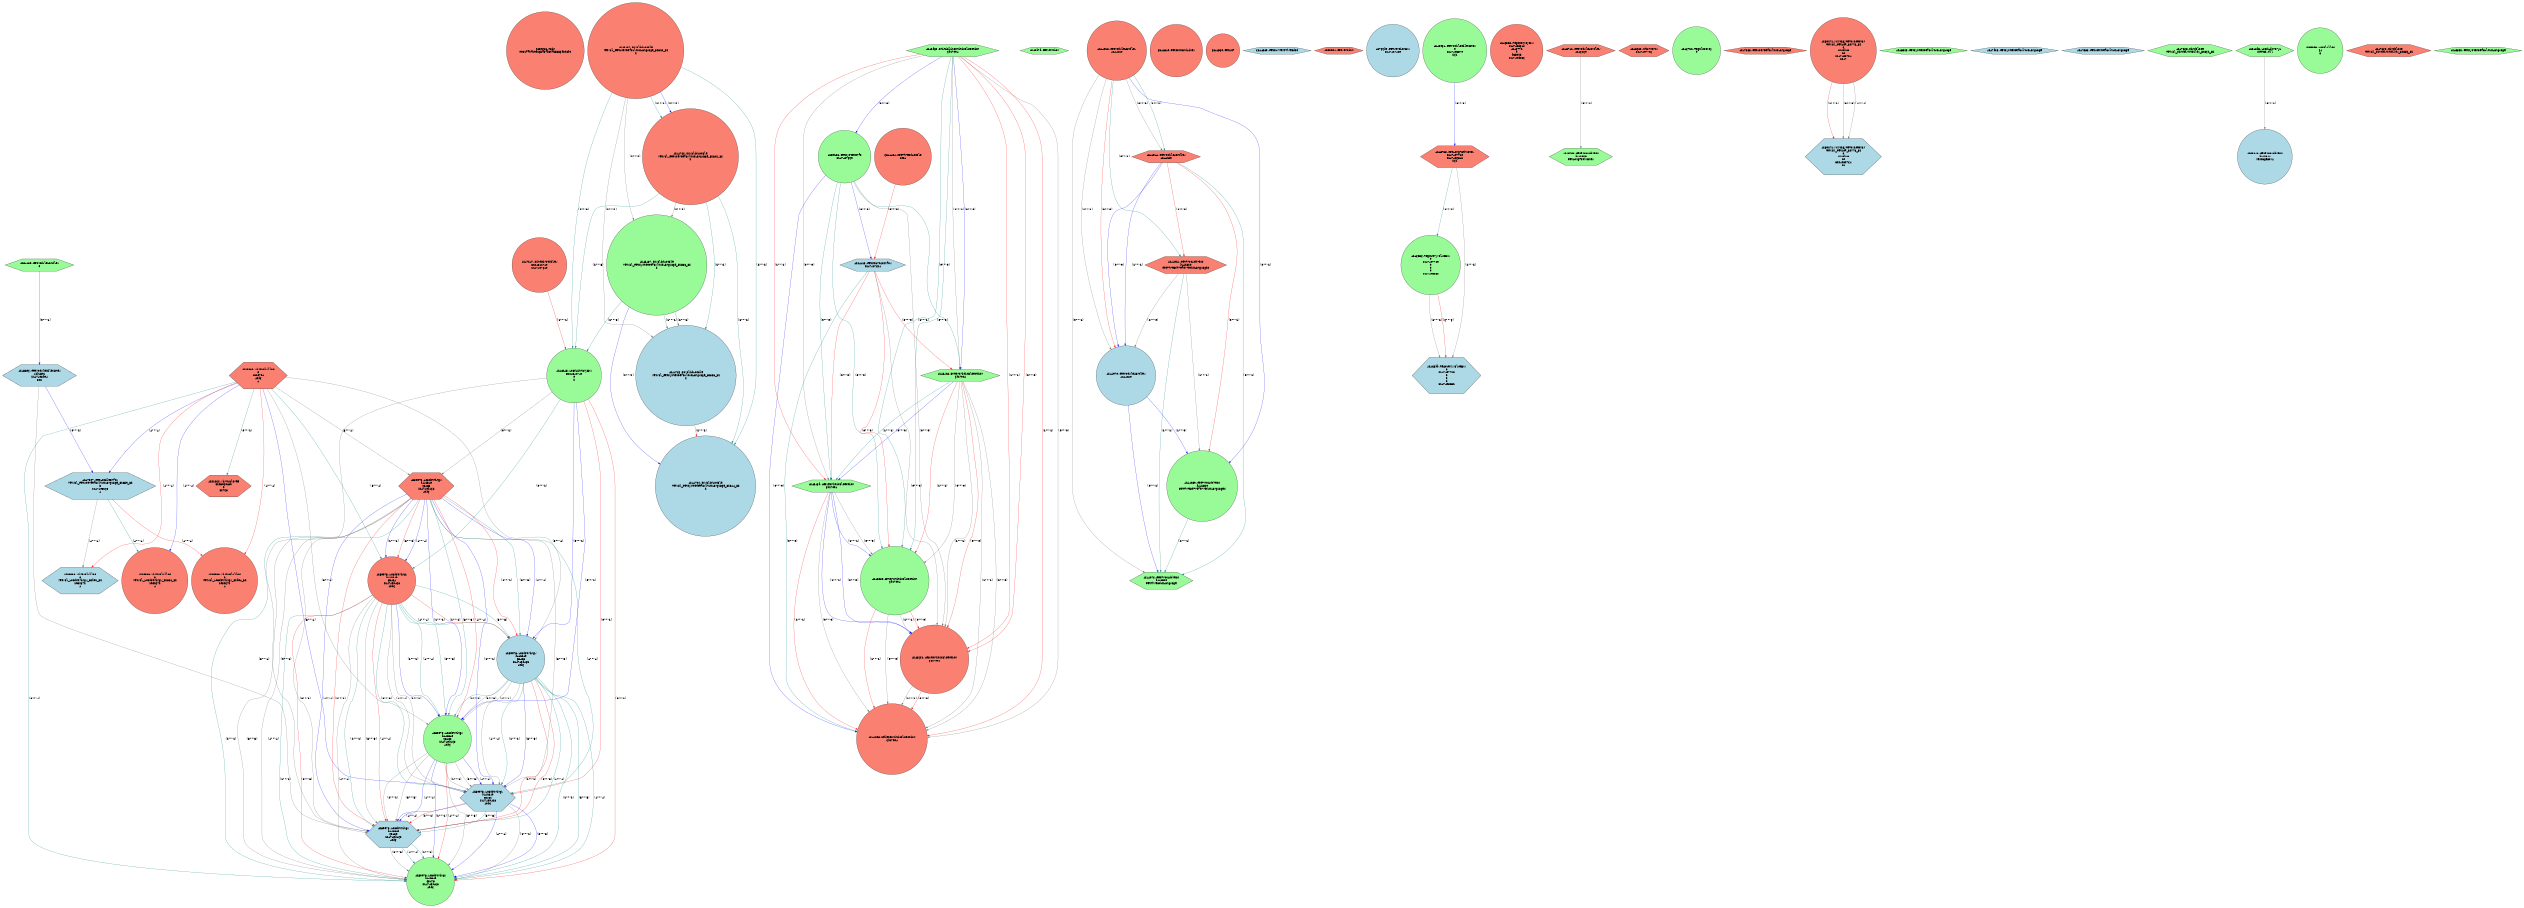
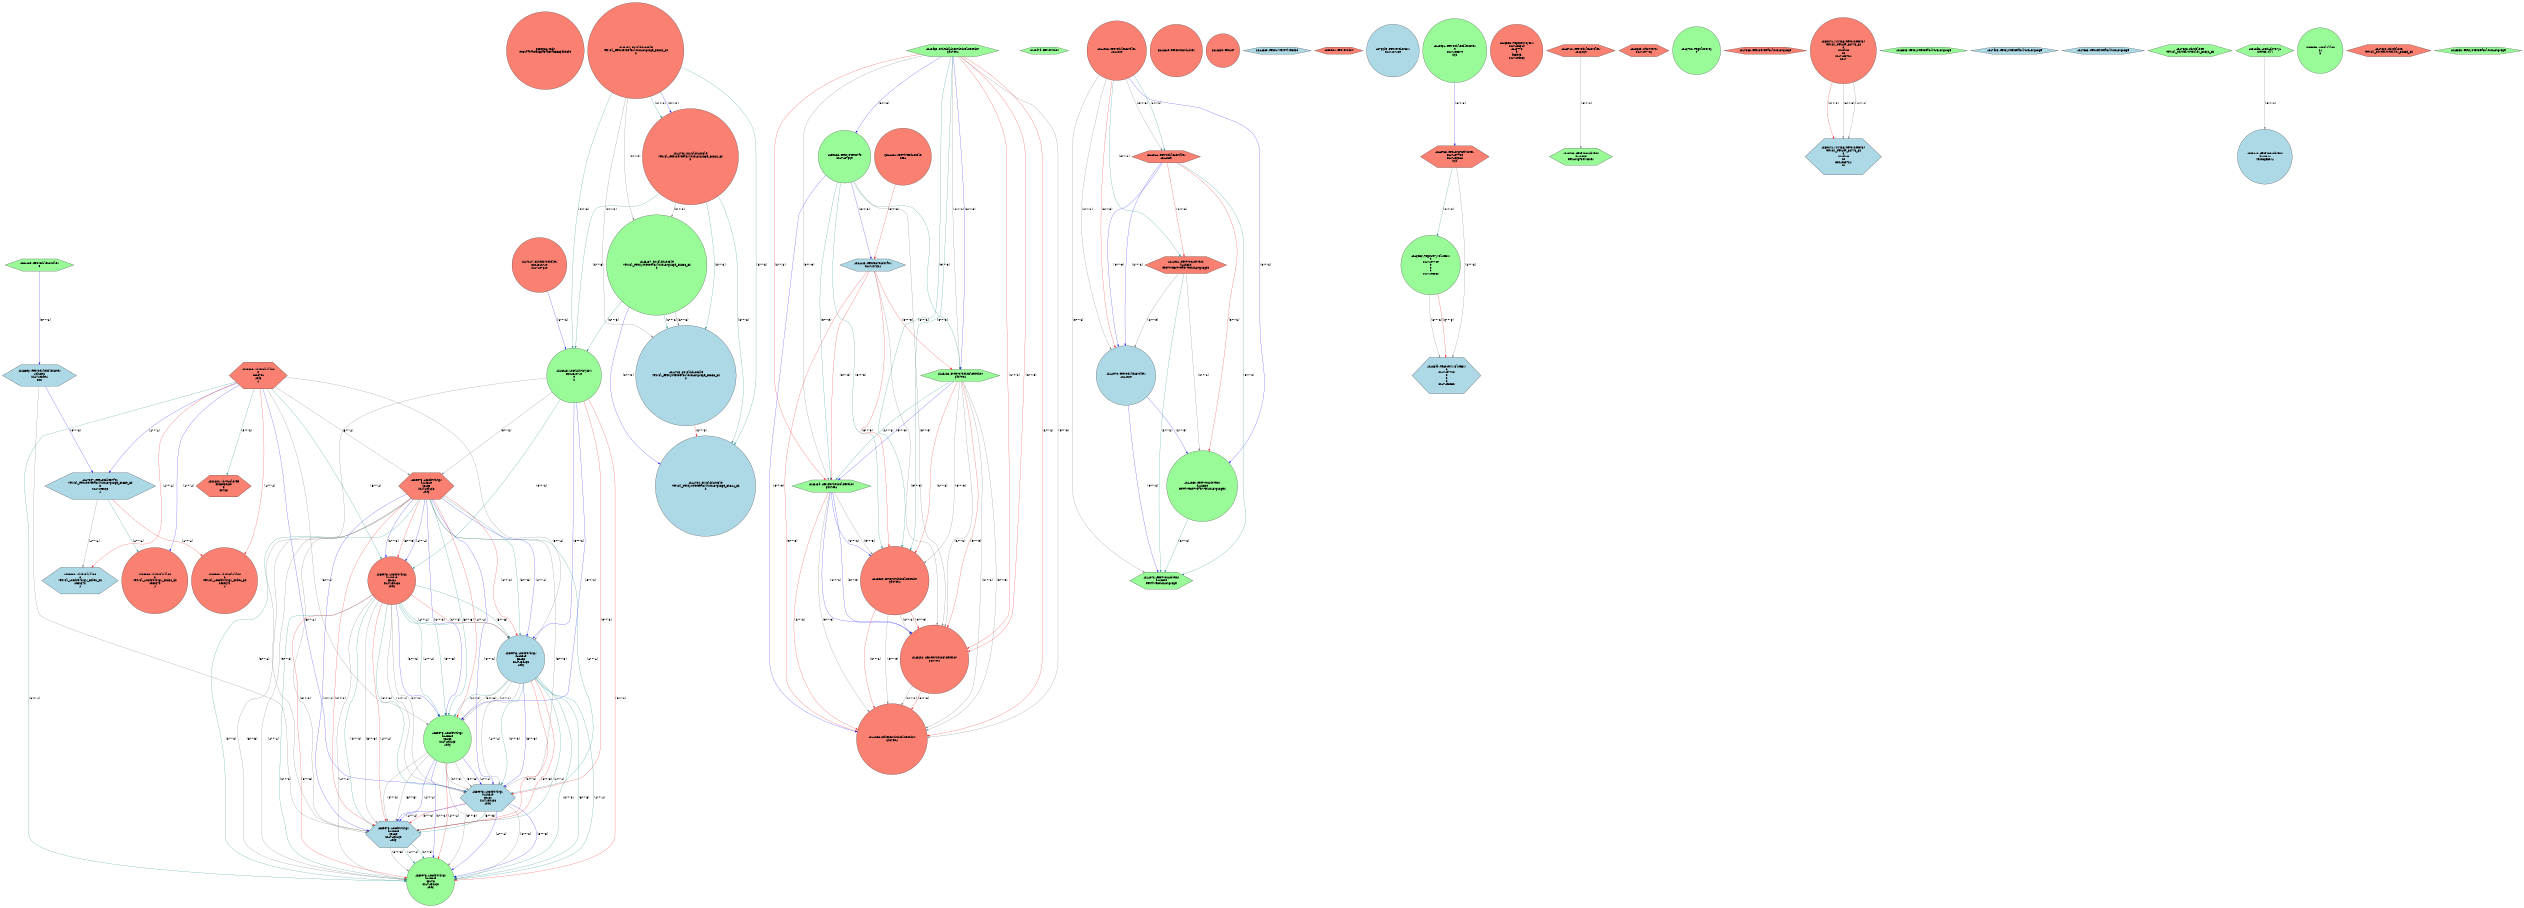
(556, 319) -> (556, 319)
(786, 510) -> (786, 510)
(895, 581) -> (895, 581)
